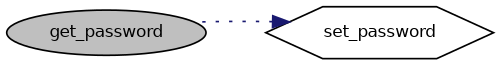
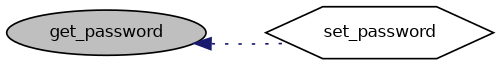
(233, 21) -> (251, 44)
